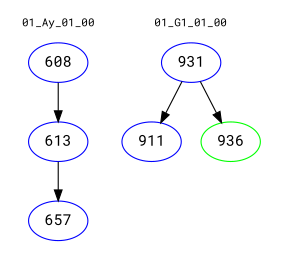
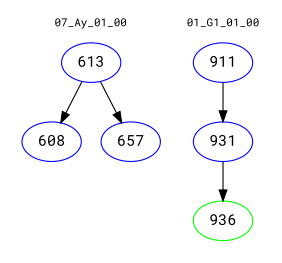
(59, 24) -> (91, 24)
(58, 97) -> (74, 97)
(174, 97) -> (223, 97)
